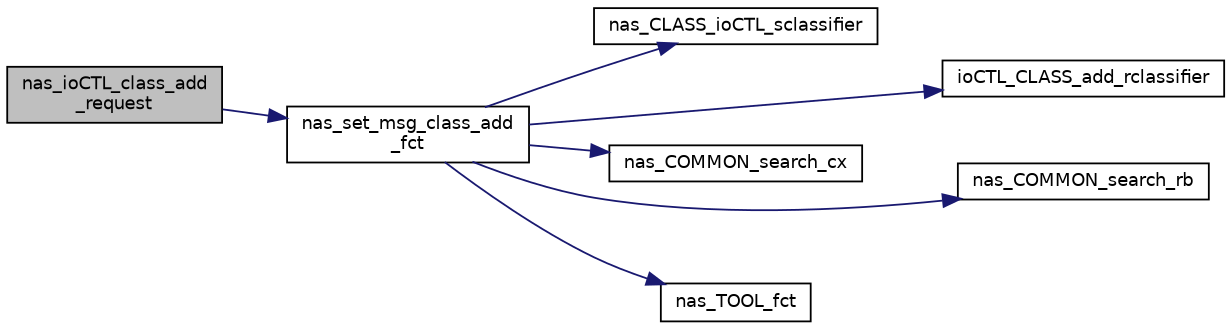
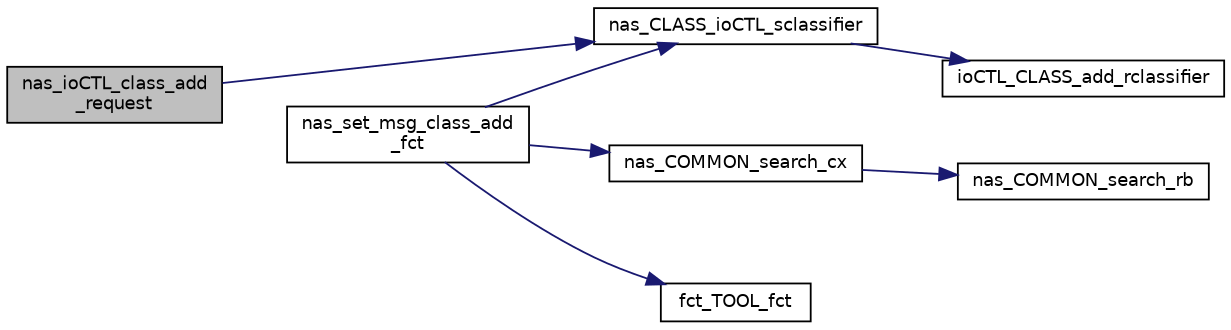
(727, 108) -> (901, 51)
(246, 113) -> (399, 63)
(705, 209) -> (901, 172)
(736, 302) -> (736, 302)
